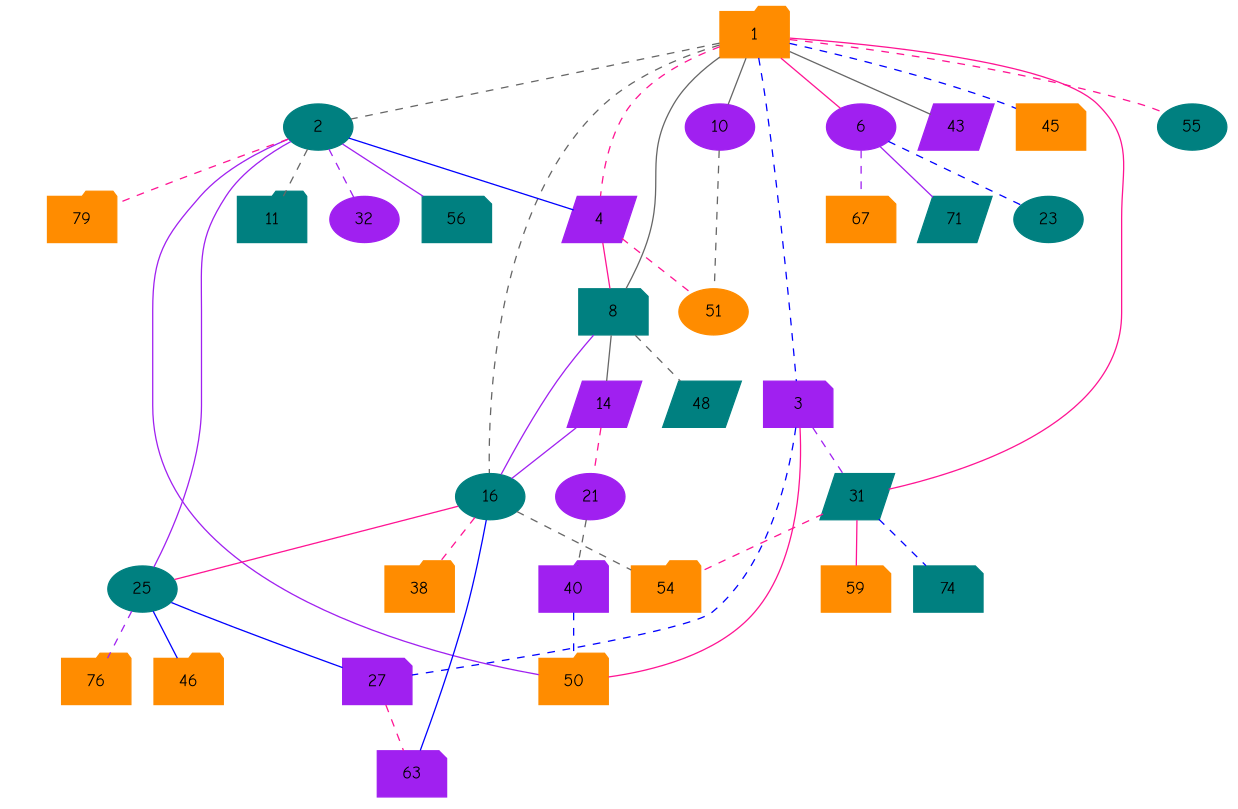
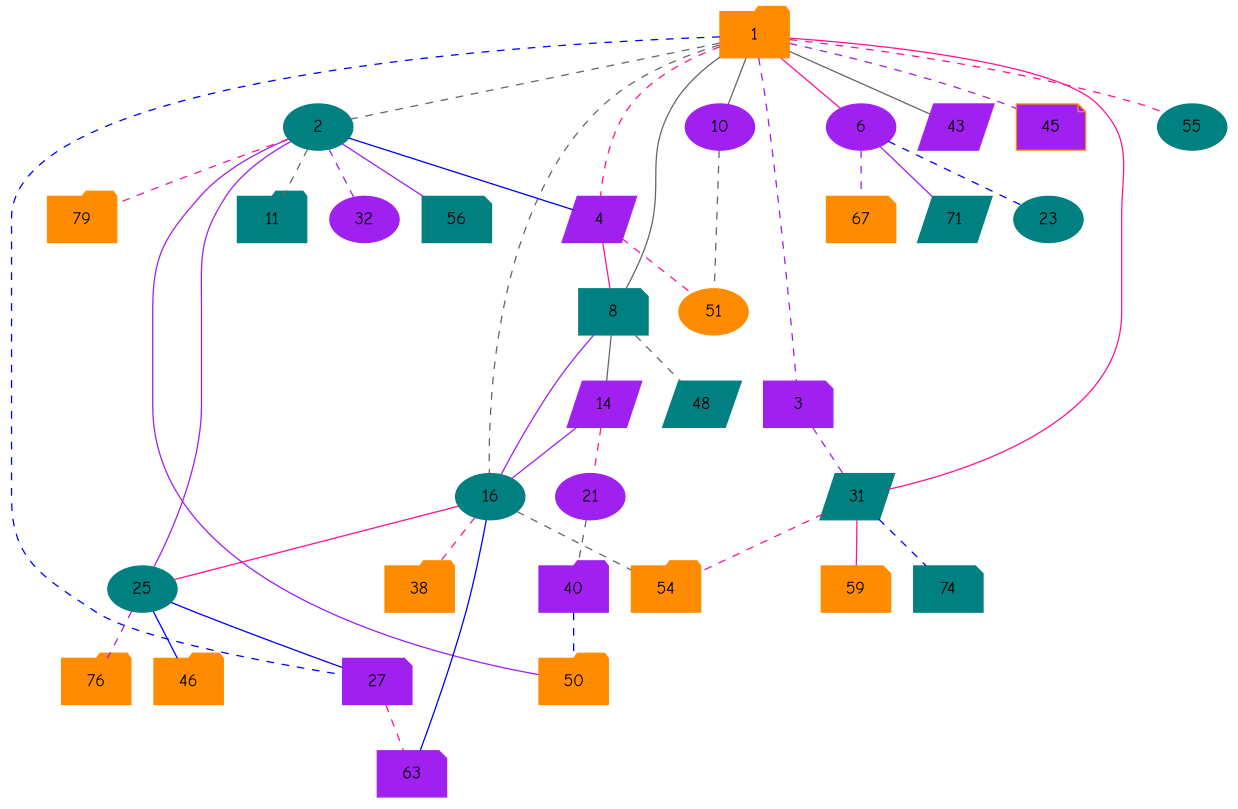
(904, 72) -> (904, 72)
(1051, 127) -> (1051, 127)
(780, 219) -> (780, 219)
(764, 599) -> none
(665, 629) -> (28, 185)
